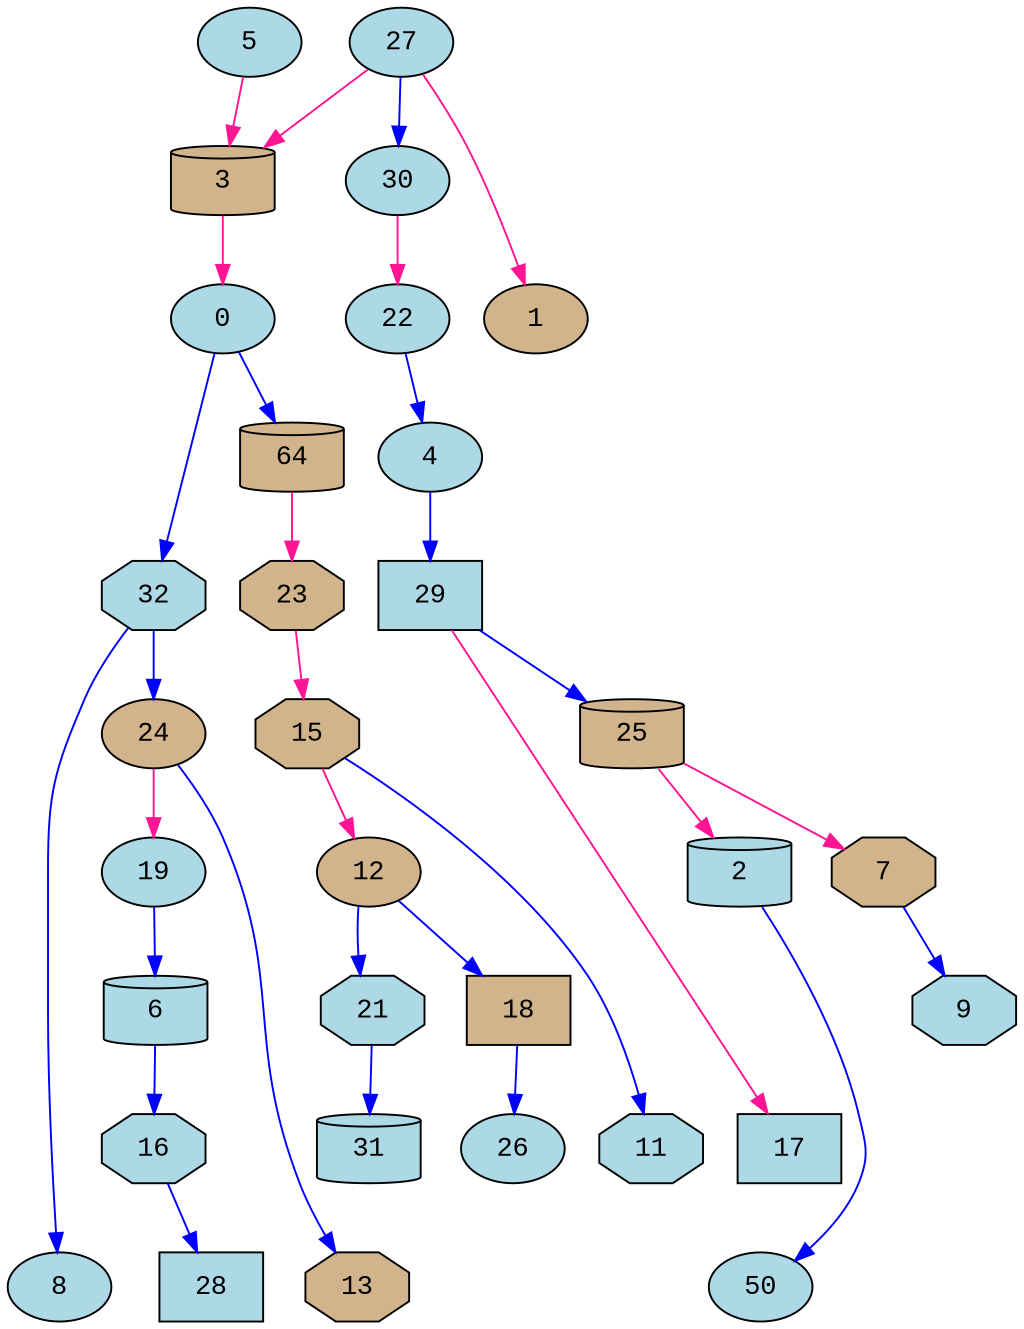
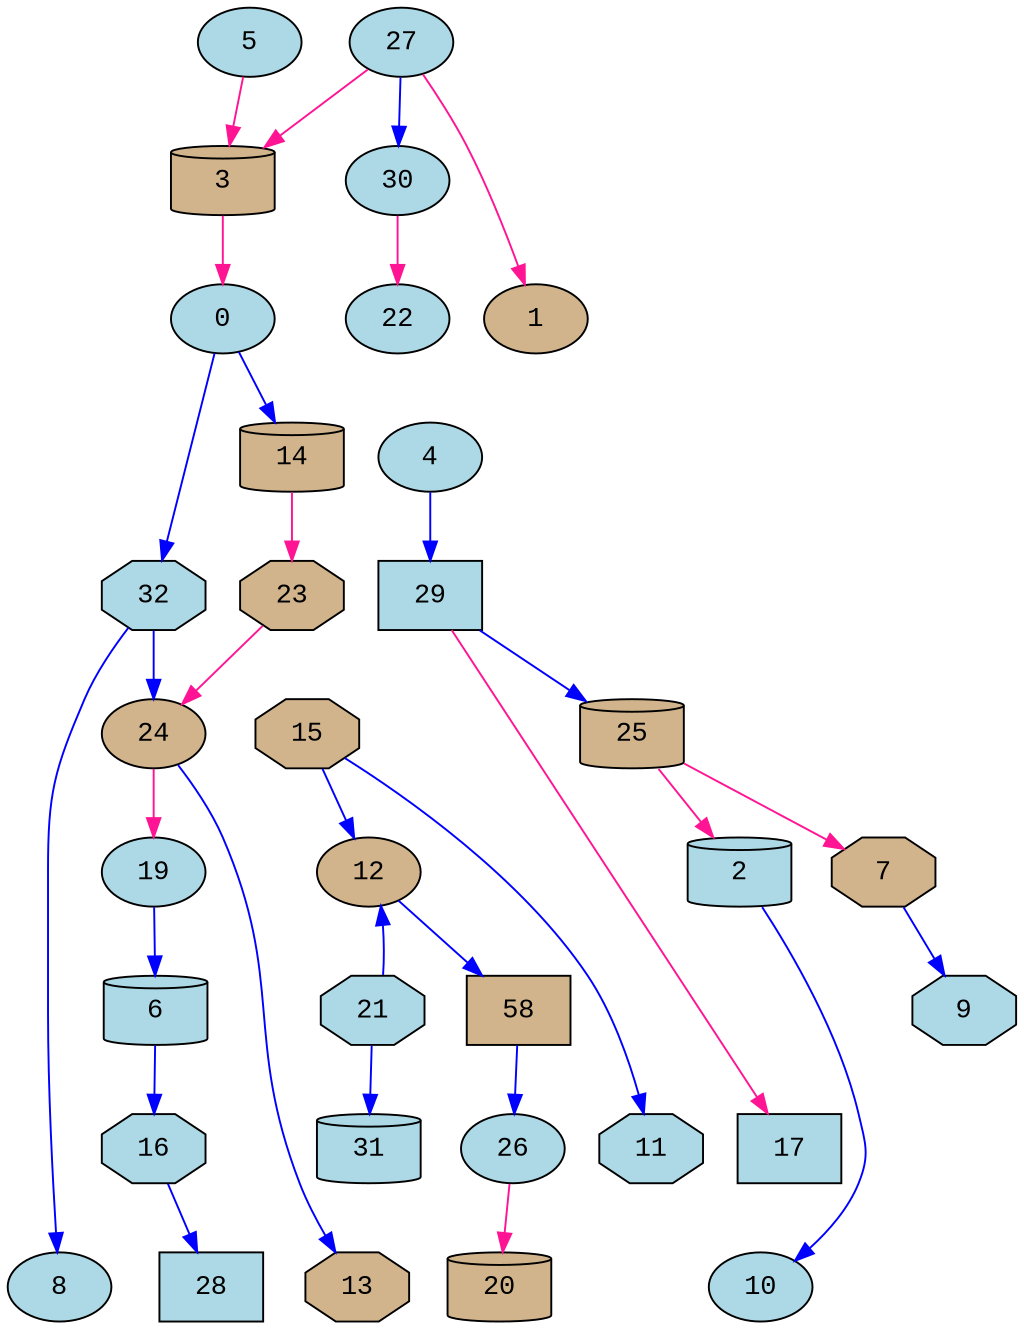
(412, 378) -> none
(292, 457) -> (292, 457)
(299, 655) -> (229, 658)
(334, 795) -> (334, 795)
(358, 931) -> (384, 950)
(519, 1010) -> (519, 1010)
none -> (499, 1287)
(761, 1287) -> (761, 1287)
